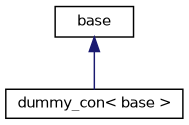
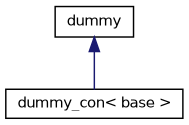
(94, 22) -> (94, 22)
